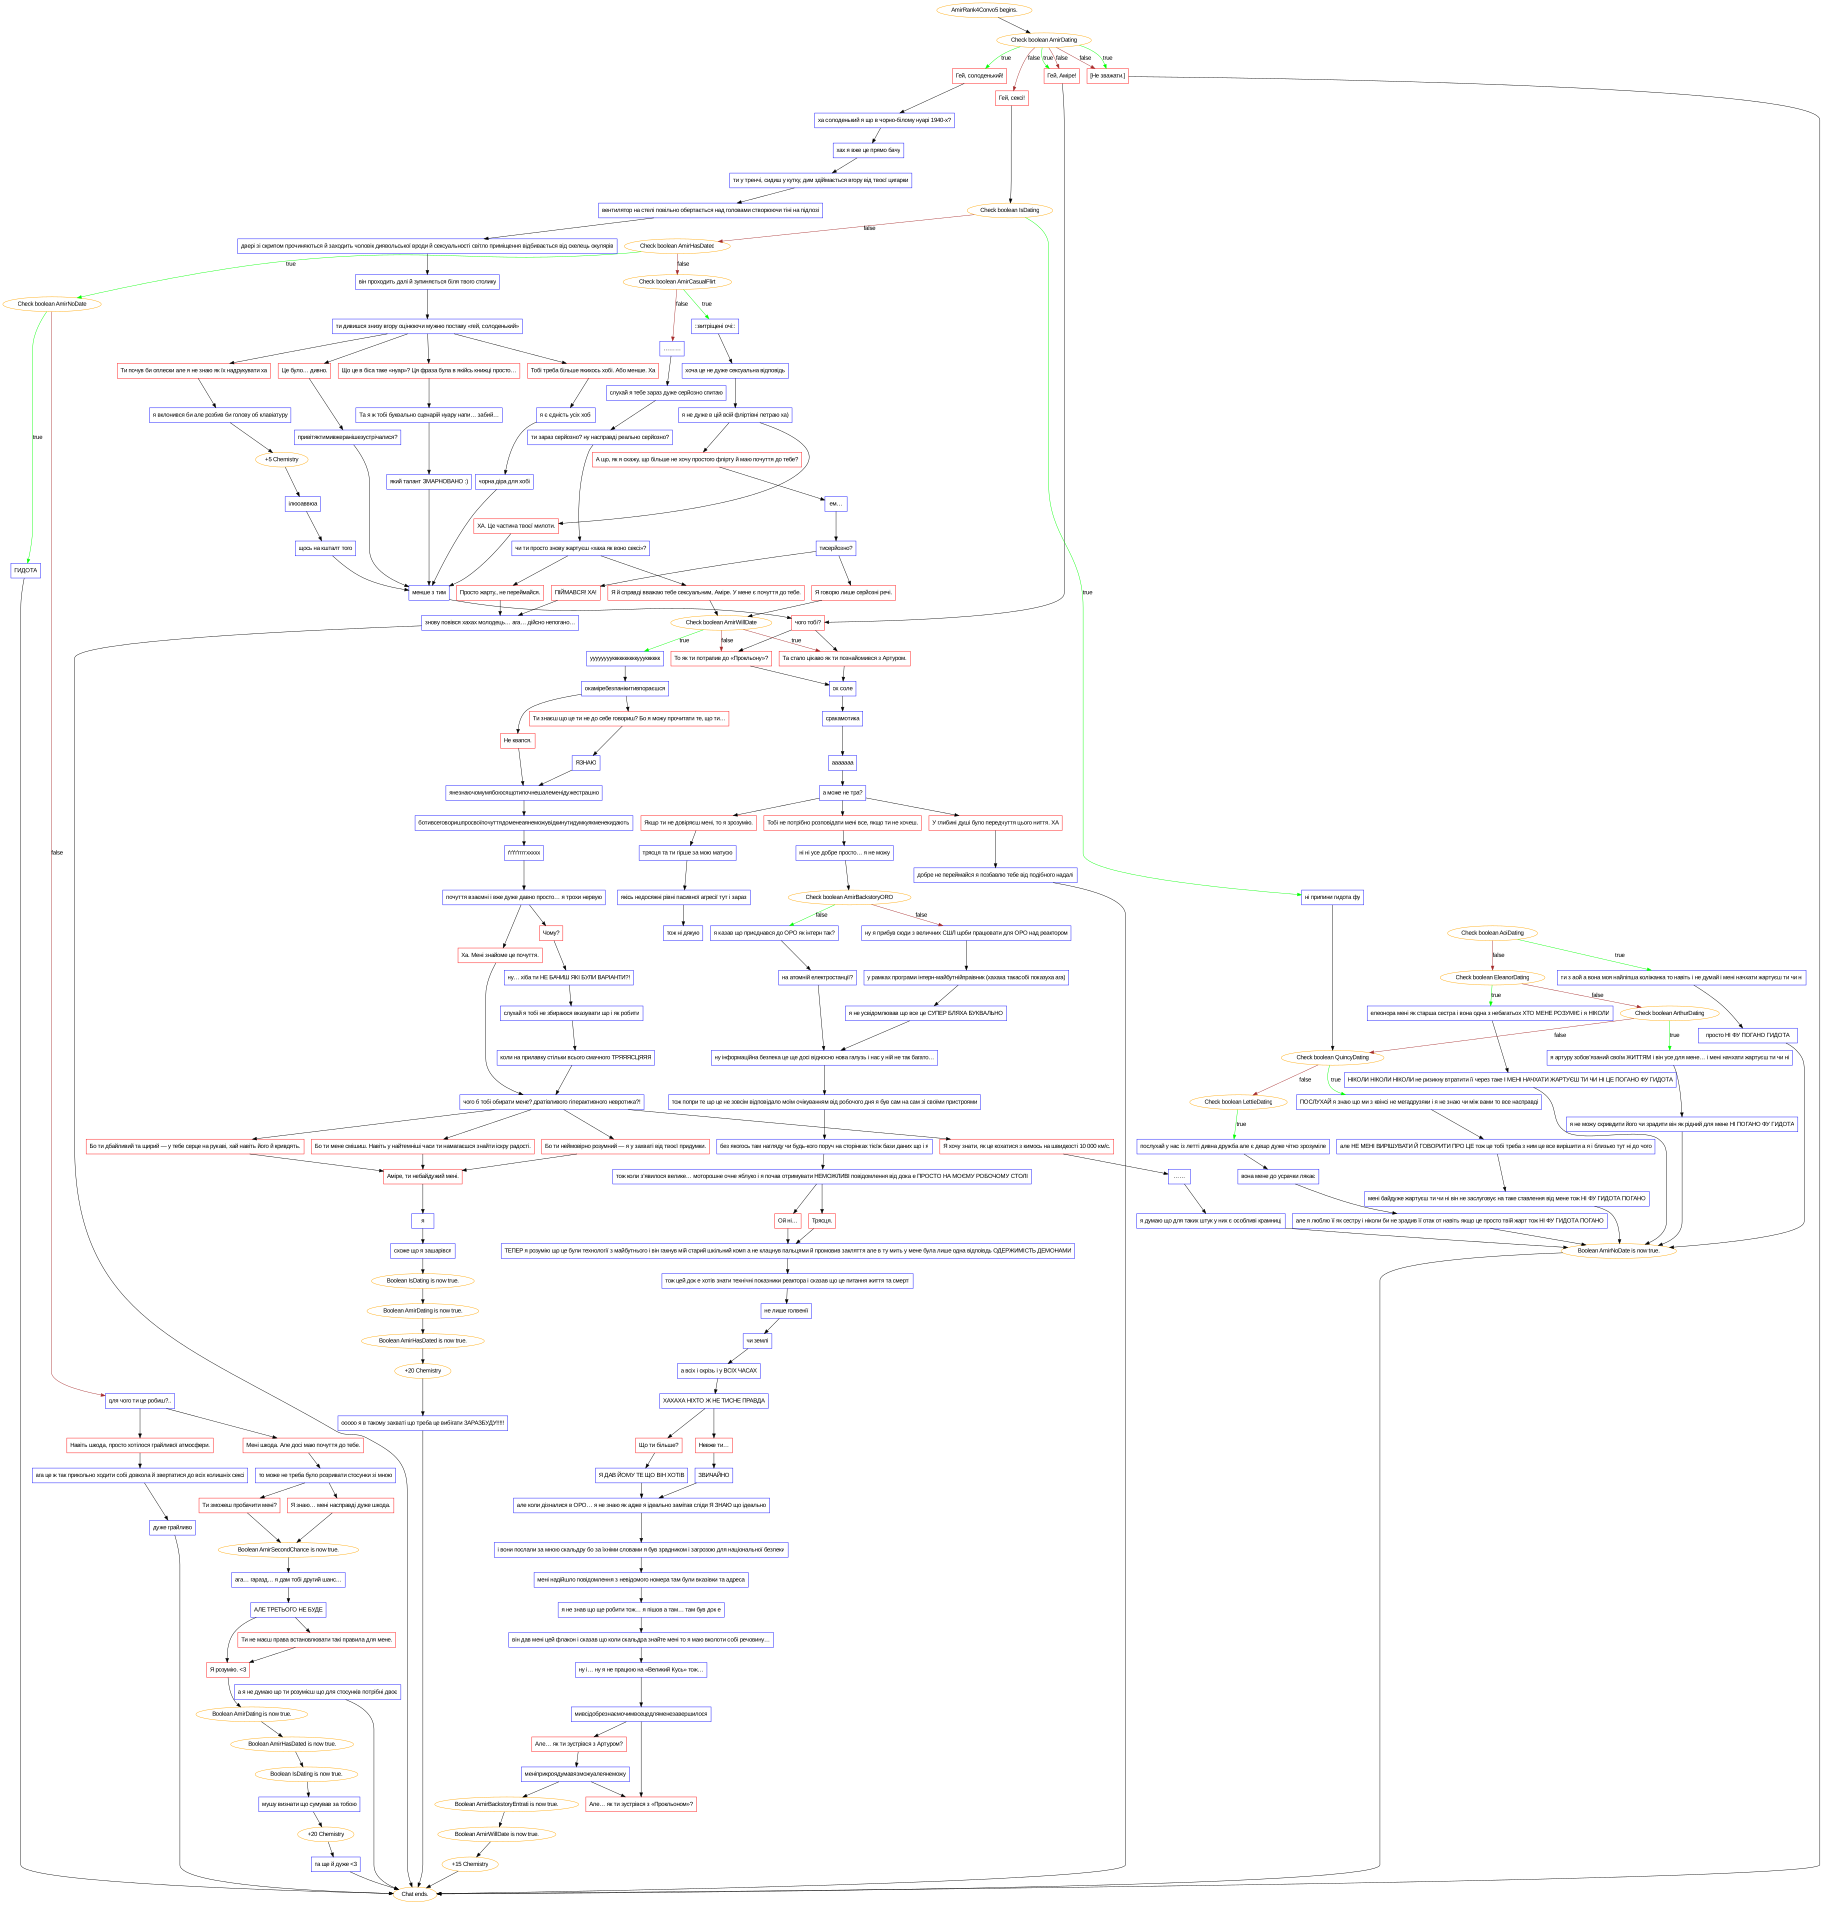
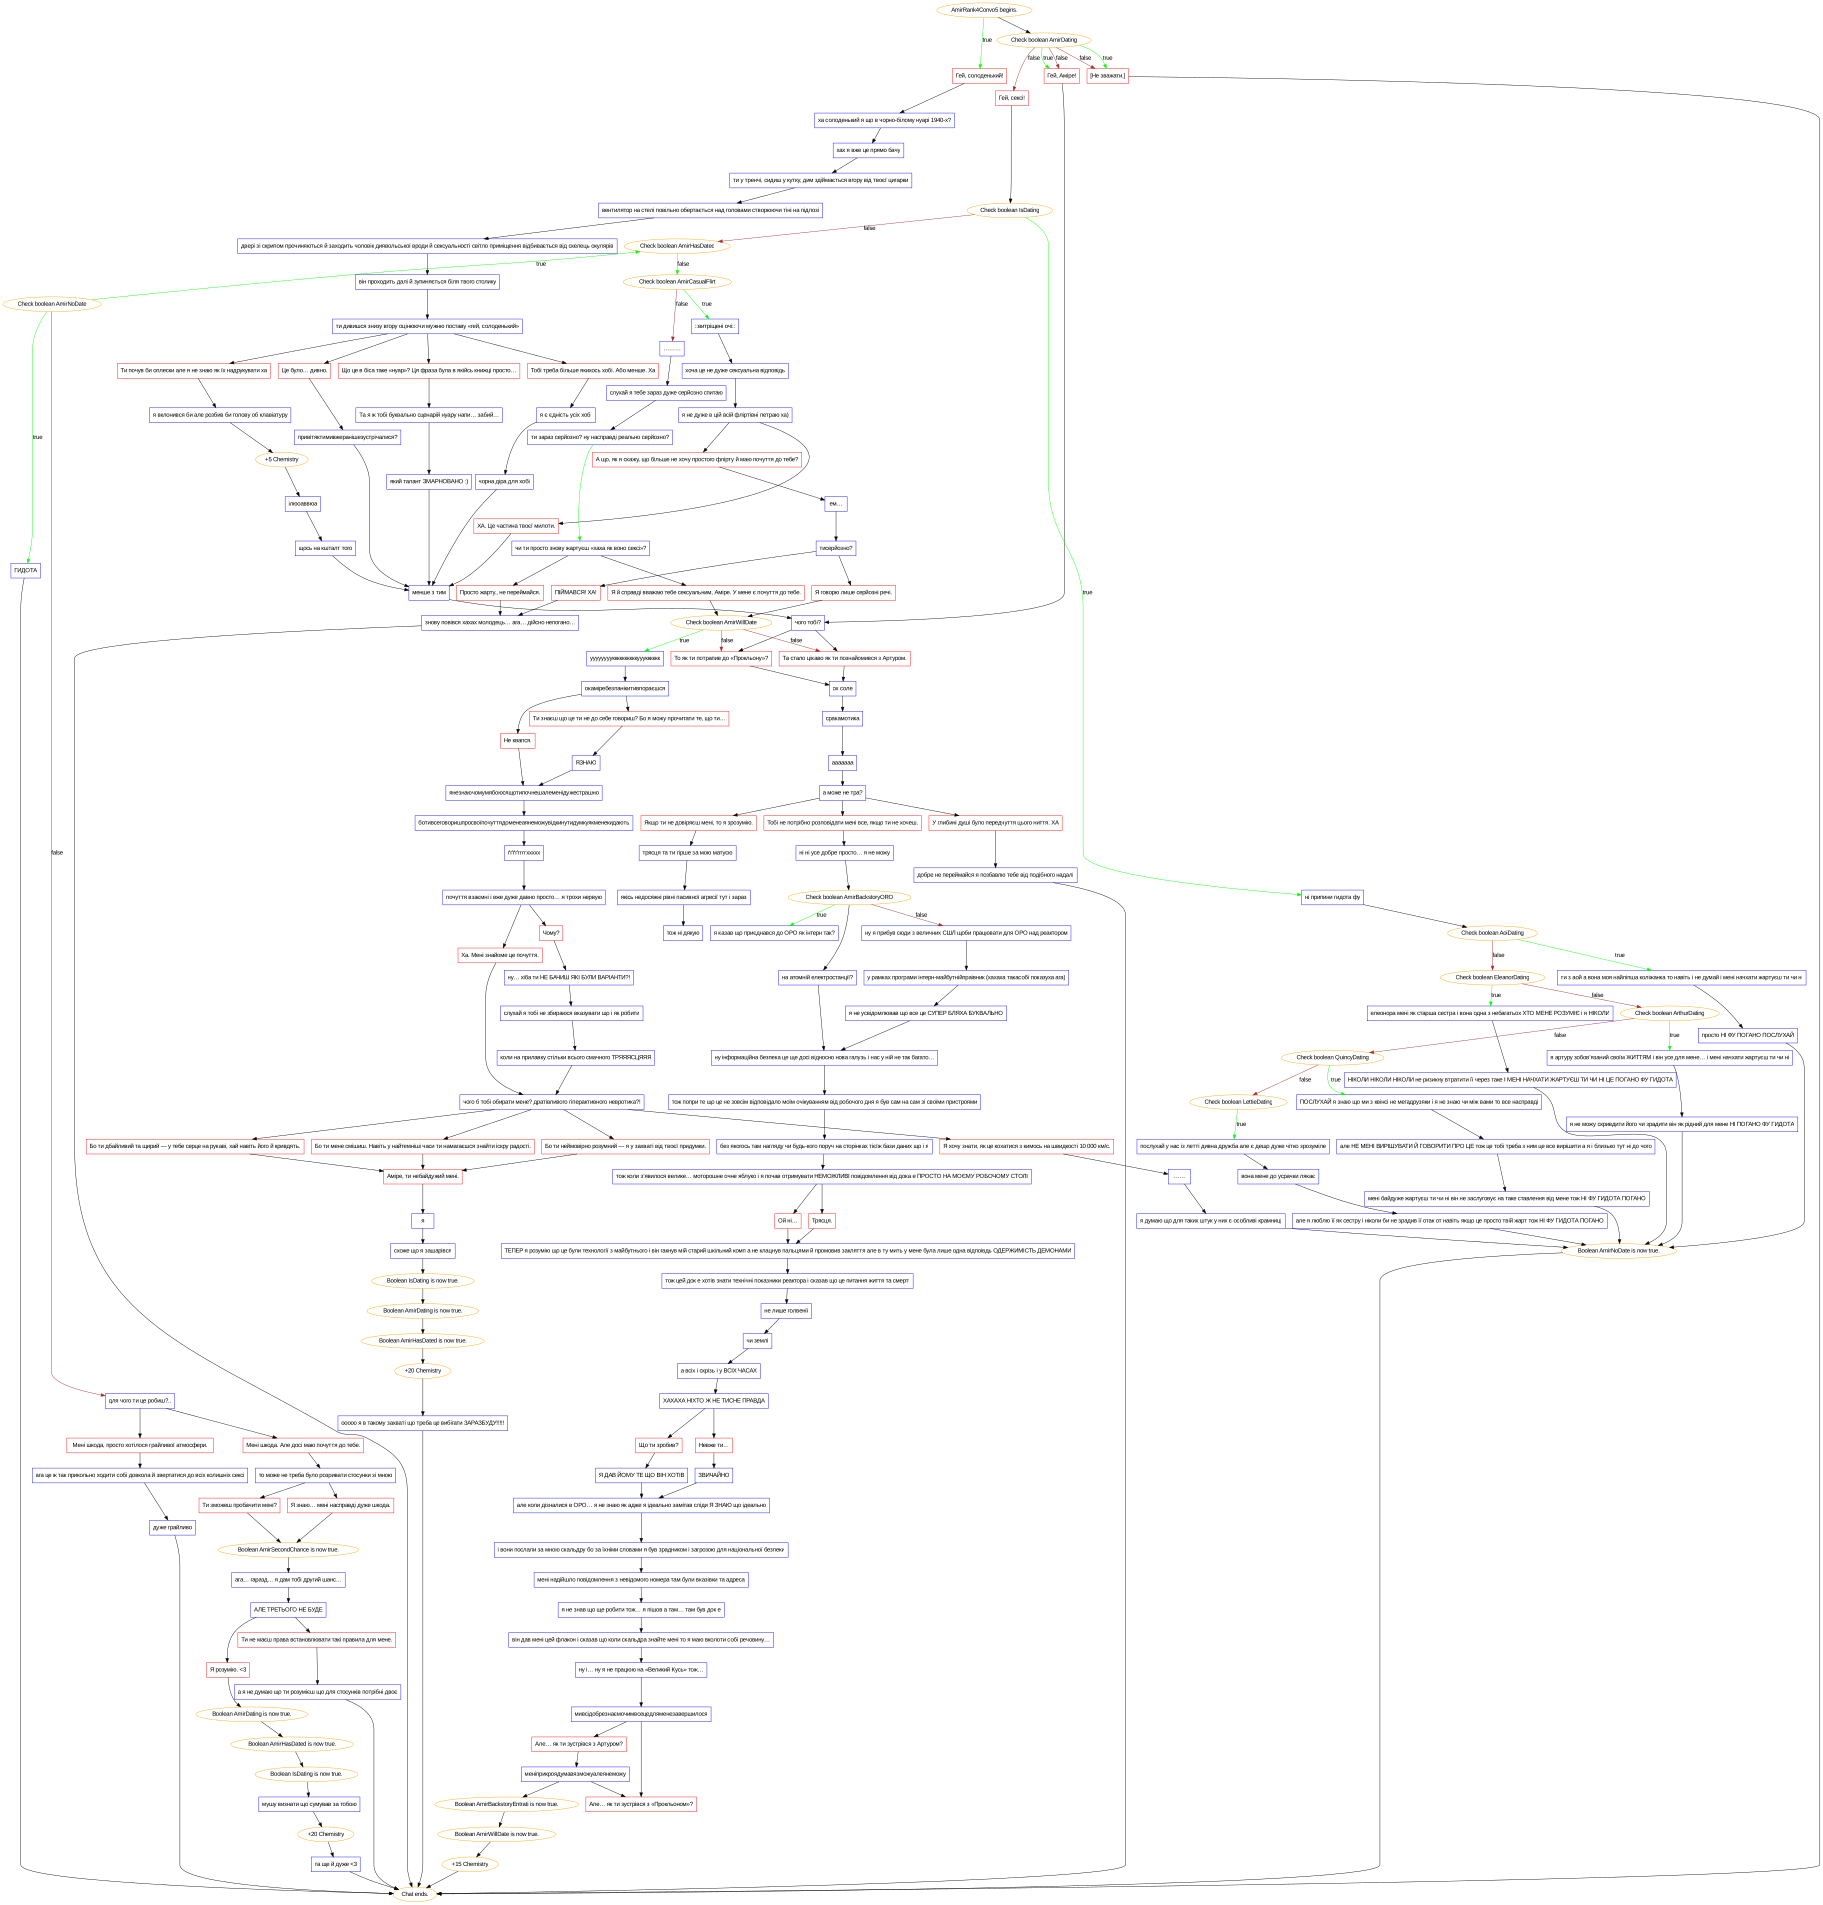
(1003, 54) -> (982, 41)
(360, 256) -> (363, 274)
(677, 262) -> (677, 262)
(580, 490) -> (580, 490)
(808, 623) -> (808, 623)
(796, 641) -> (796, 641)
(822, 915) -> (822, 915)
(794, 954) -> (843, 938)
(1333, 976) -> (1413, 915)
(1748, 1036) -> (1748, 1036)
(140, 1445) -> (140, 1445)
(659, 1445) -> (659, 1445)
(274, 1654) -> (317, 1664)
